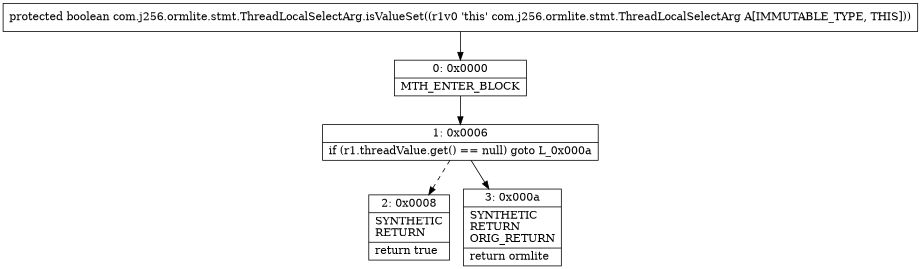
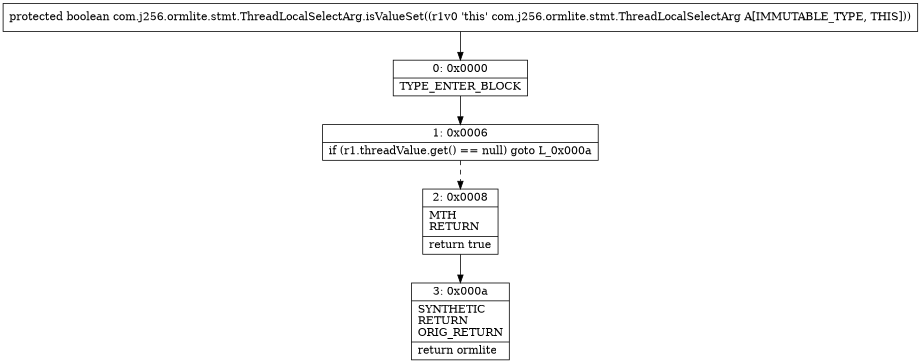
(460, 87) -> (460, 87)
(478, 171) -> (460, 265)
(409, 221) -> (443, 215)
